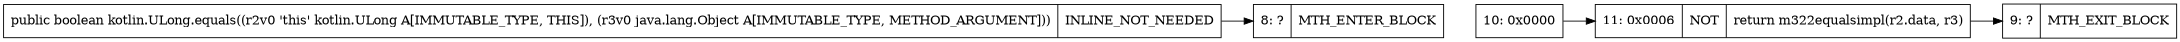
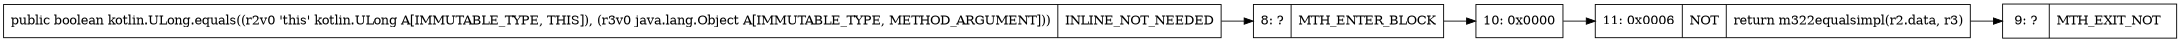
none -> (1455, 21)
(2108, 21) -> (2108, 21)
